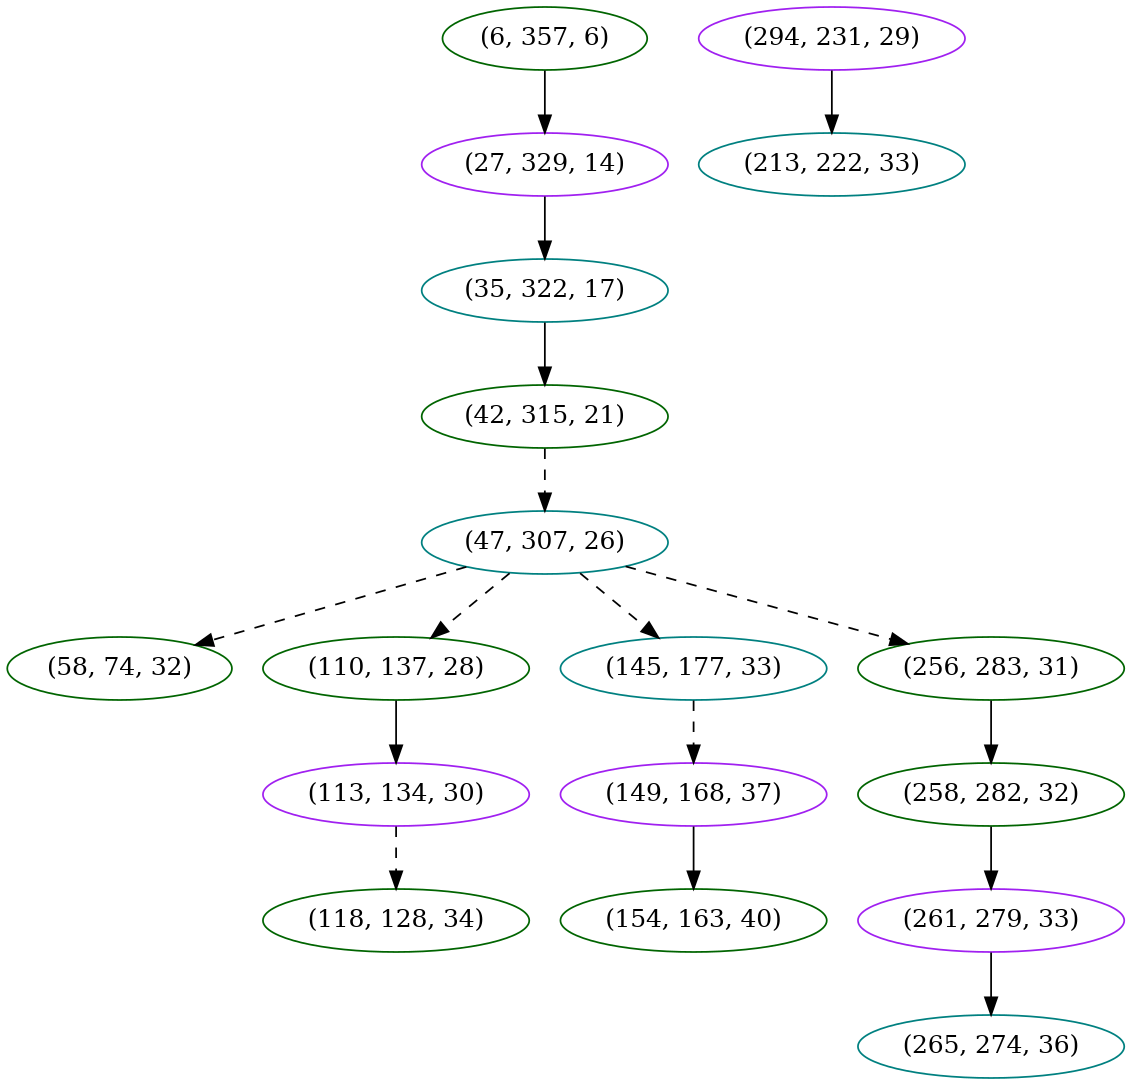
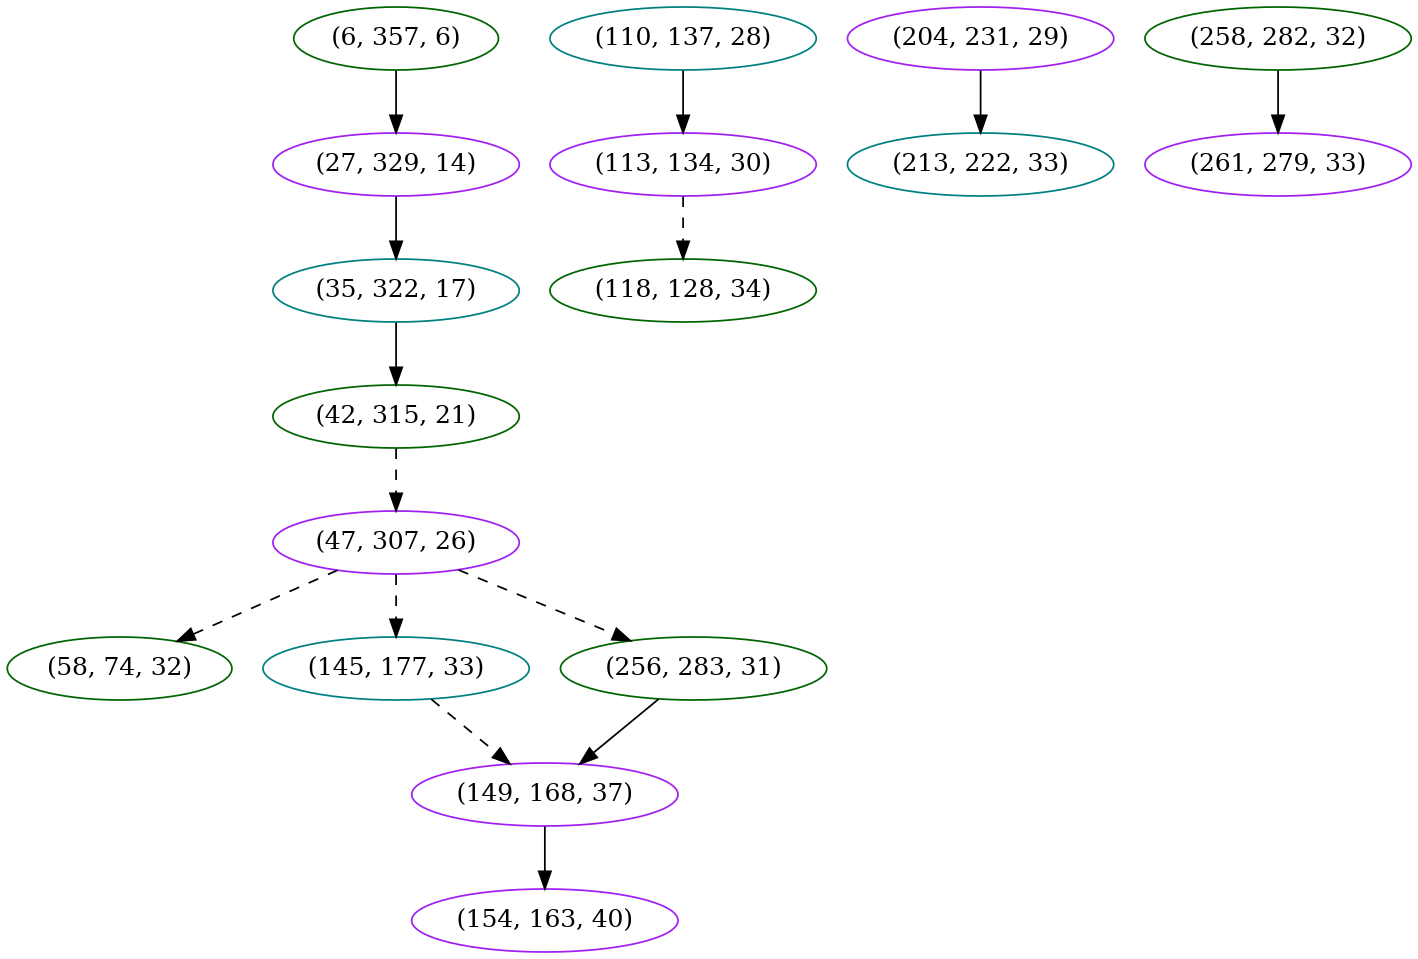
(832, 38) -> (981, 38)
(545, 542) -> (396, 542)
(477, 600) -> none
(396, 668) -> (683, 38)
(991, 723) -> (626, 726)
(694, 920) -> (545, 920)
(991, 1046) -> none
